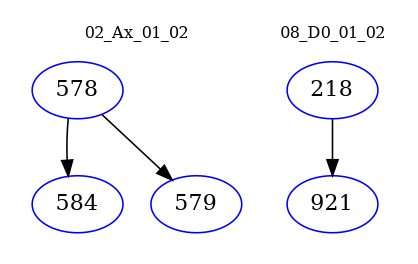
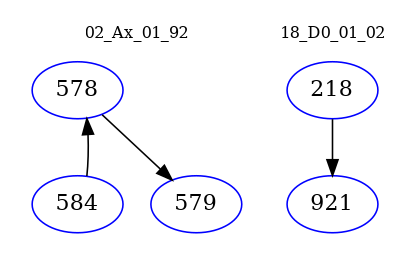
(137, 34) -> (137, 34)
(333, 34) -> (333, 34)
(67, 139) -> (88, 155)
